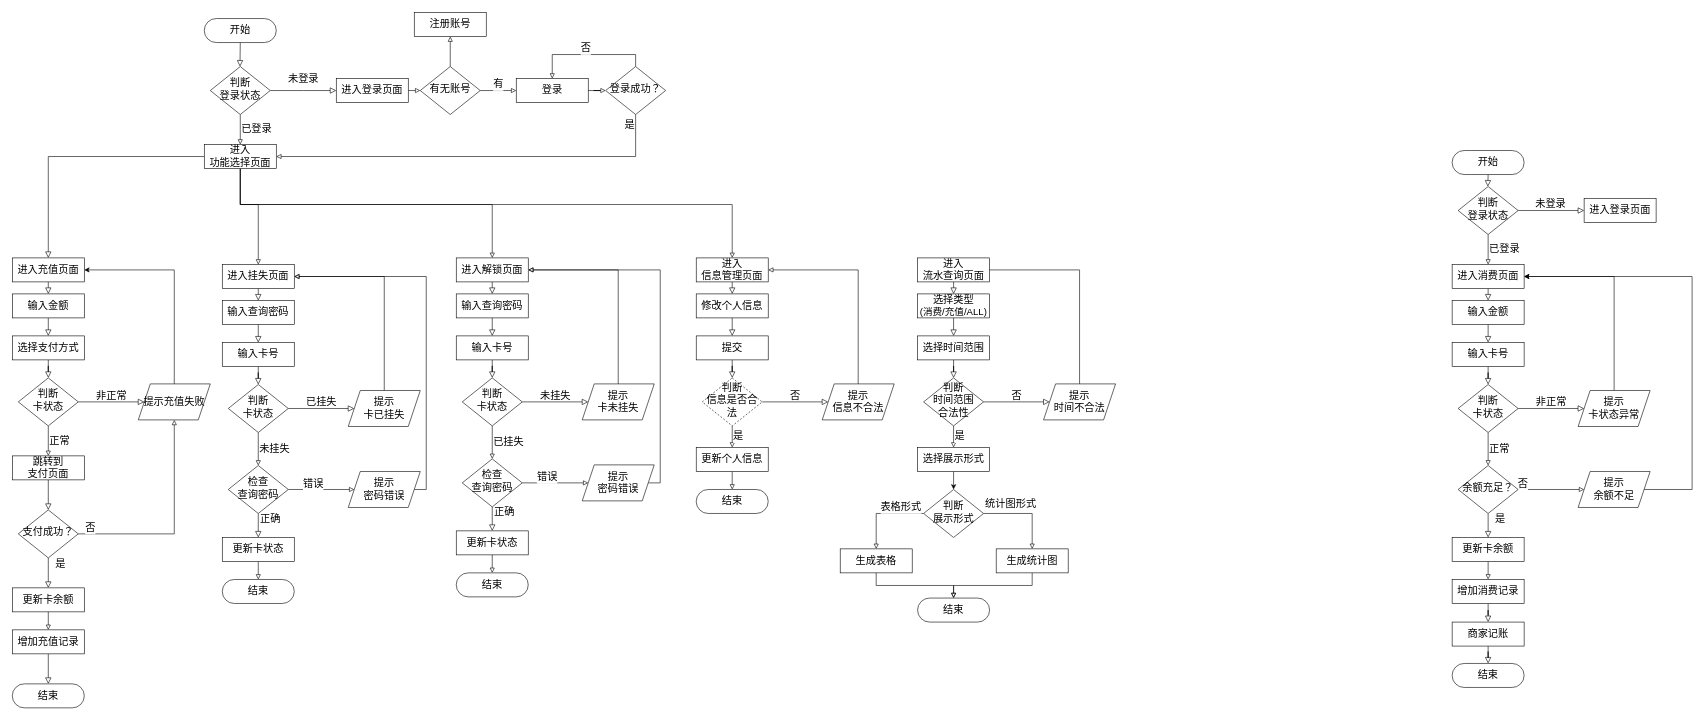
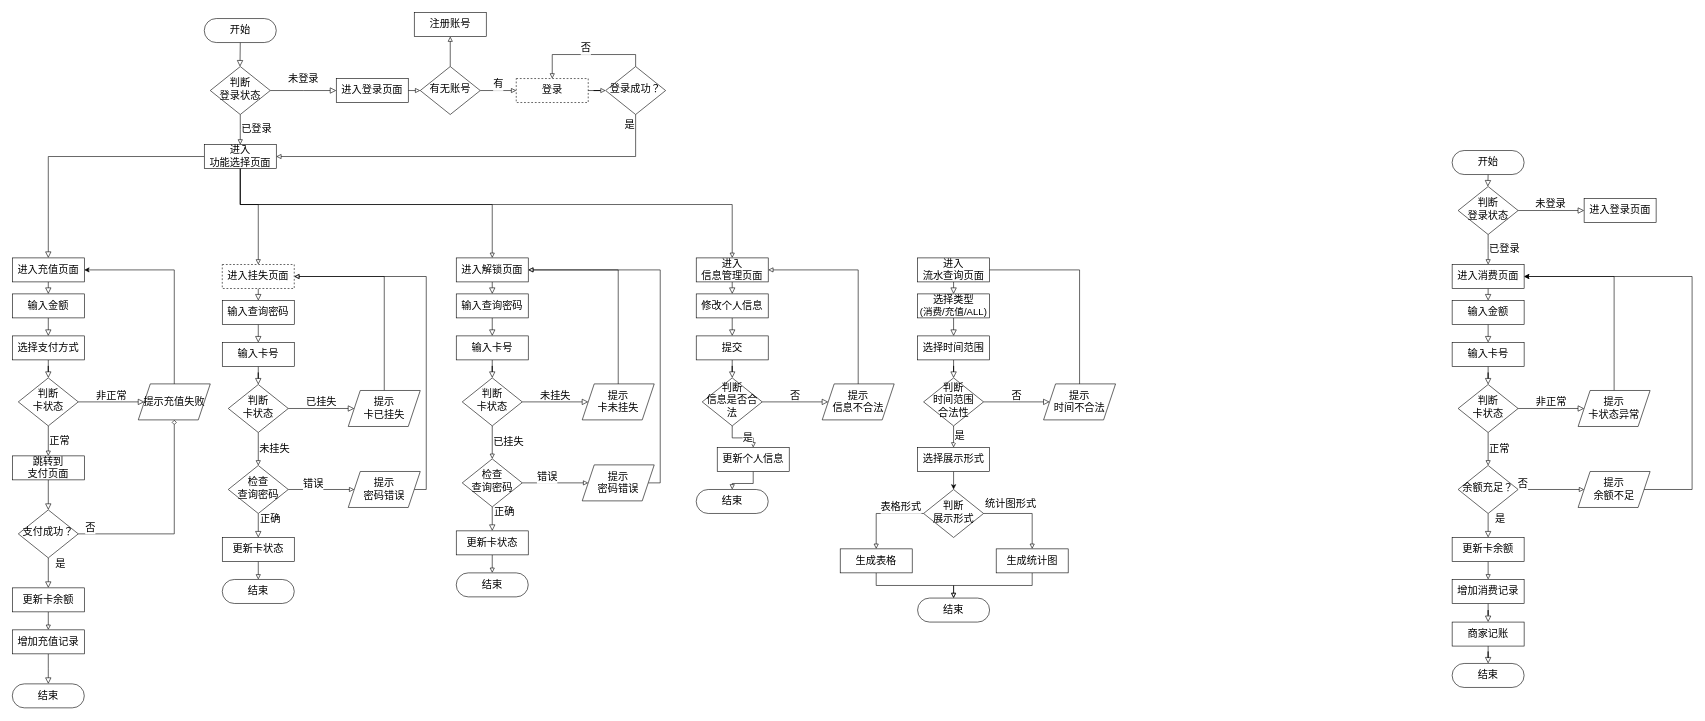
(552, 90) -> (552, 90)
(258, 276) -> (258, 276)
(732, 402) -> (732, 402)
(174, 426) -> (174, 425)
(732, 459) -> (753, 459)
